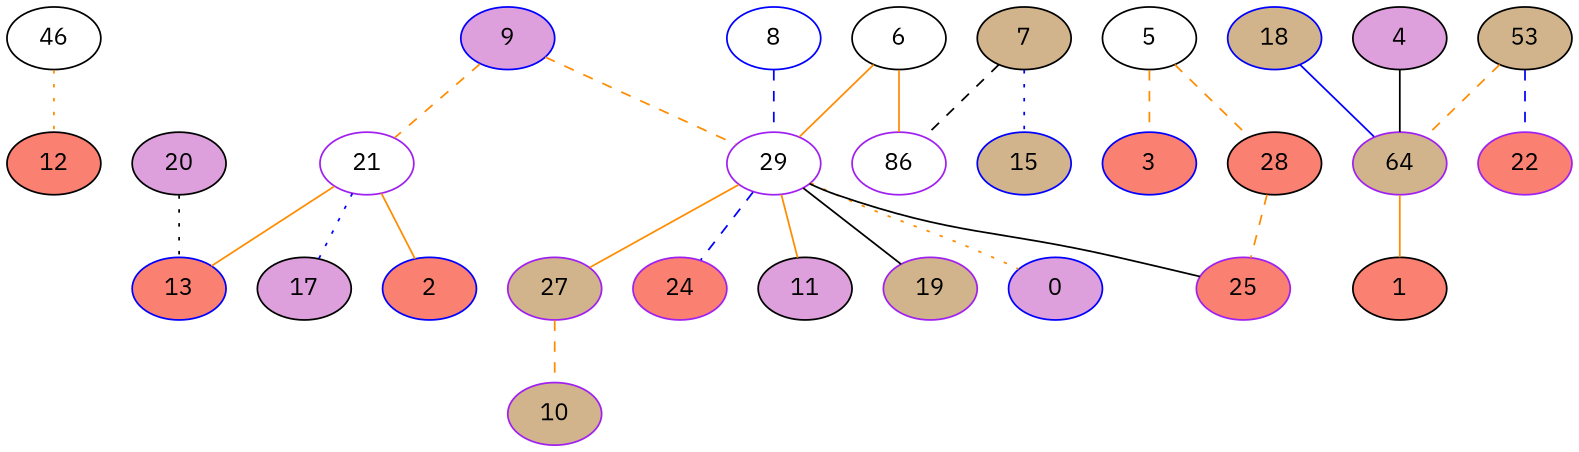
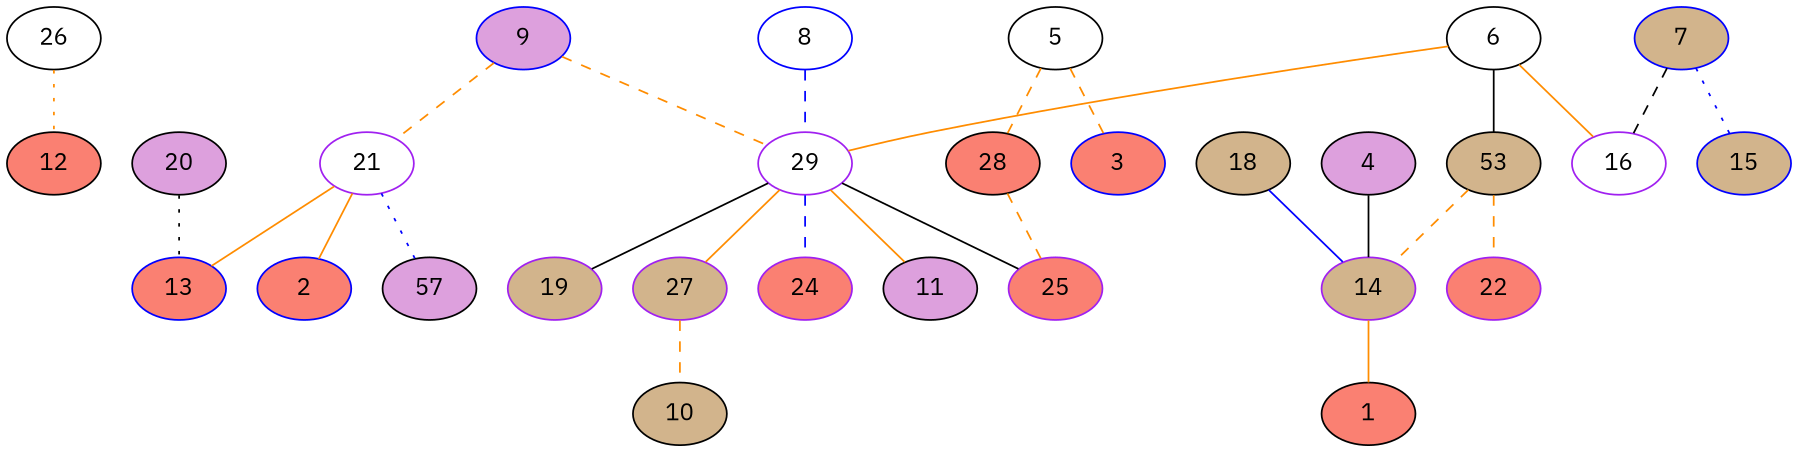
(54, 38) -> (54, 38)
(1024, 38) -> (1682, 38)
(1275, 38) -> (1243, 163)
none -> (1494, 101)
(1525, 101) -> (1494, 226)
(899, 163) -> (1619, 163)
(1400, 163) -> (1369, 289)
(304, 289) -> (430, 289)
(1056, 289) -> none
(555, 414) -> (680, 414)
